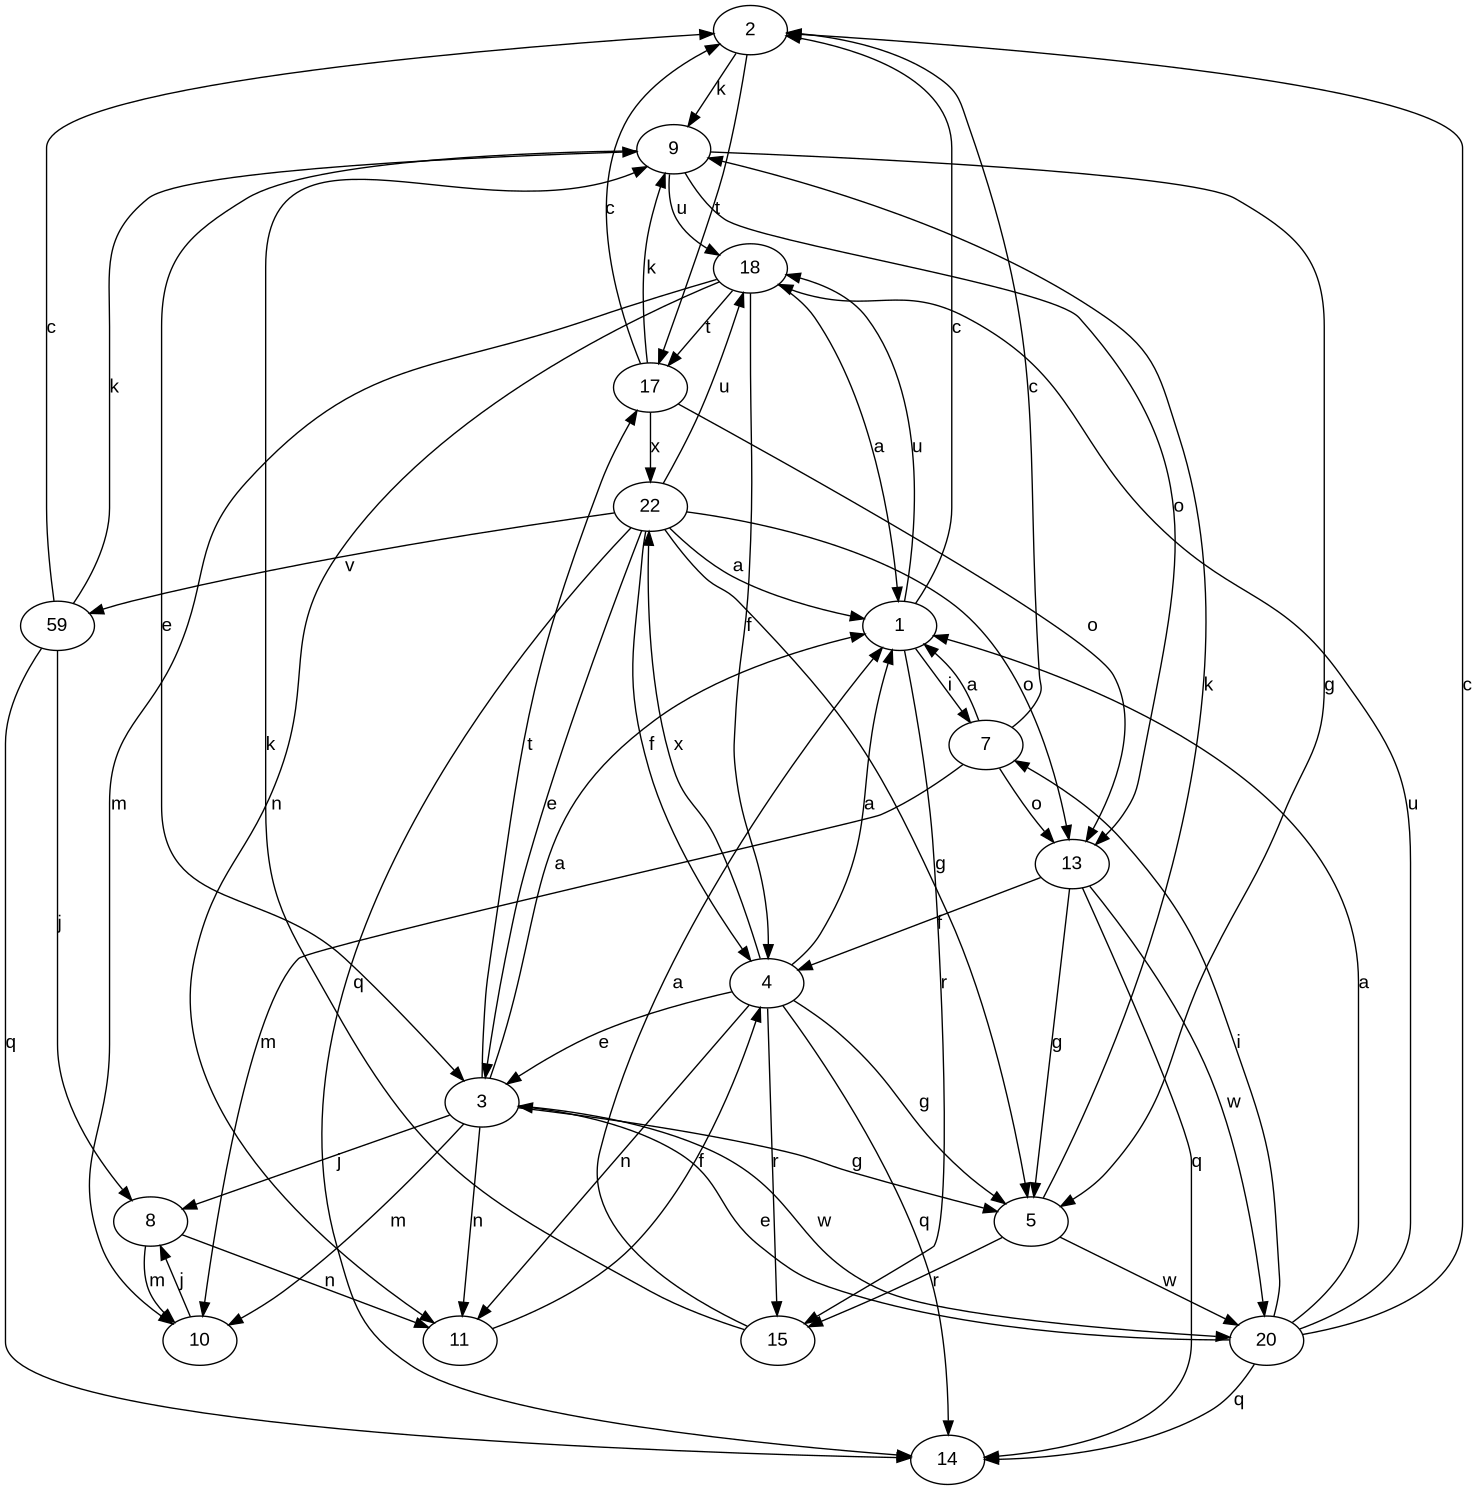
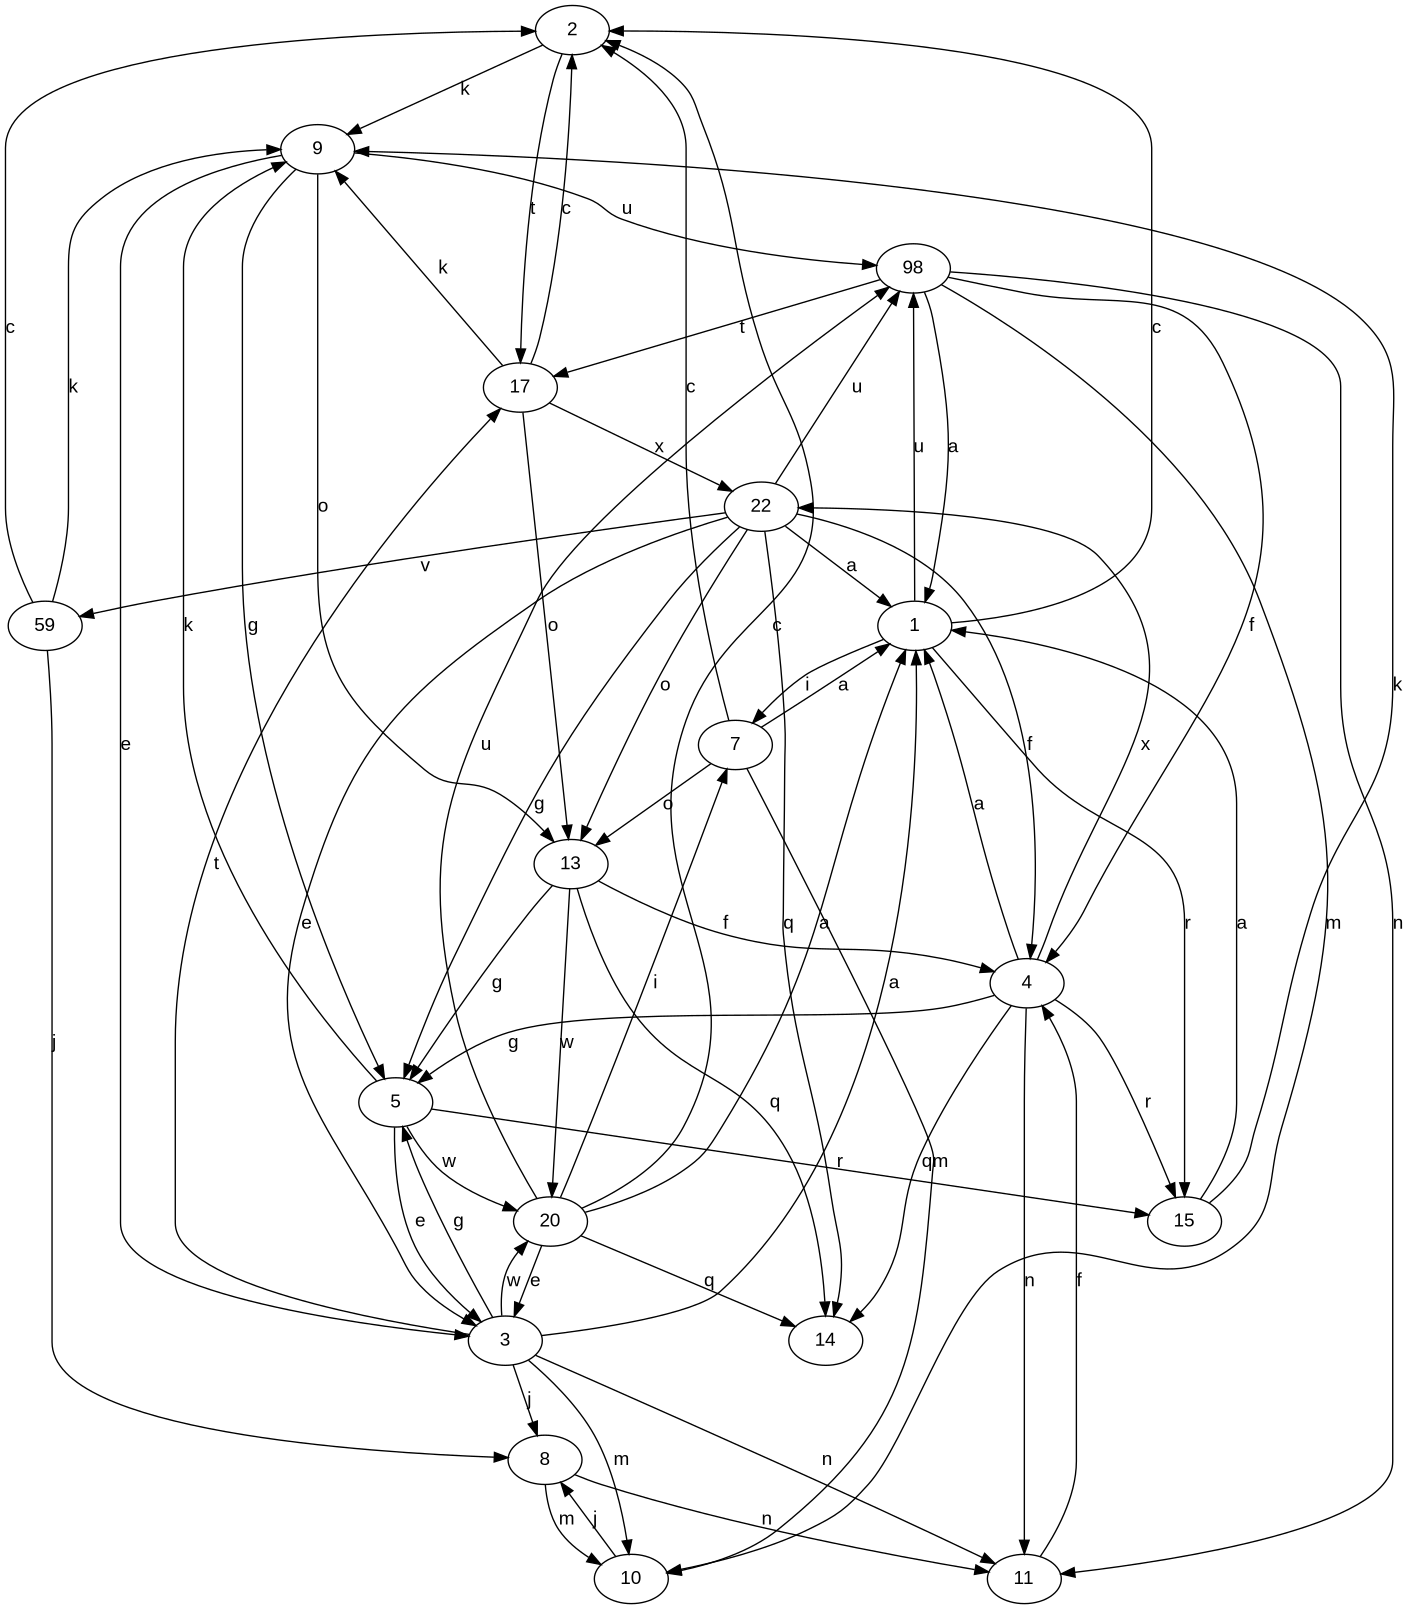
(750, 268) -> (913, 268)
(621, 1024) -> (408, 1230)
(95, 1391) -> none
